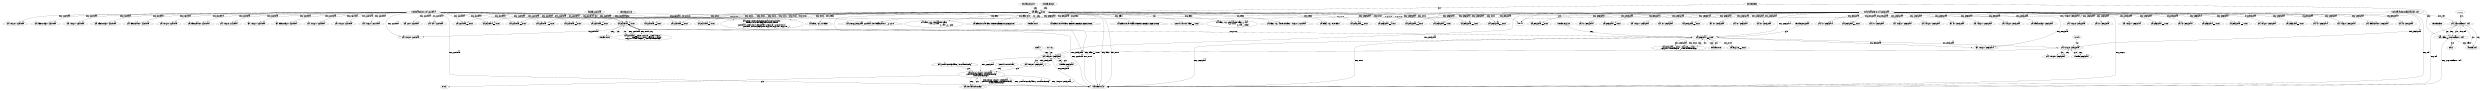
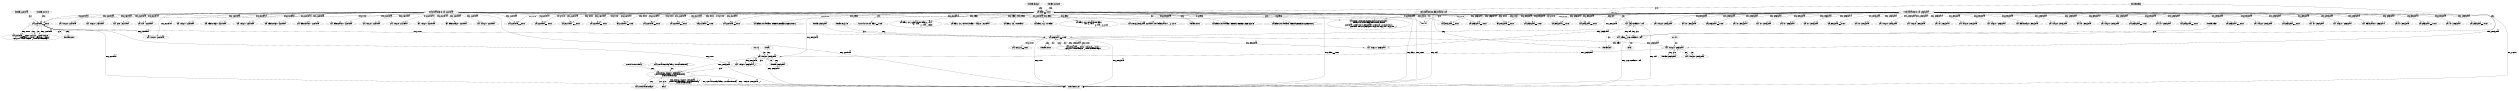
(2071, 16) -> (1429, 16)
(2476, 33) -> (1509, 42)
